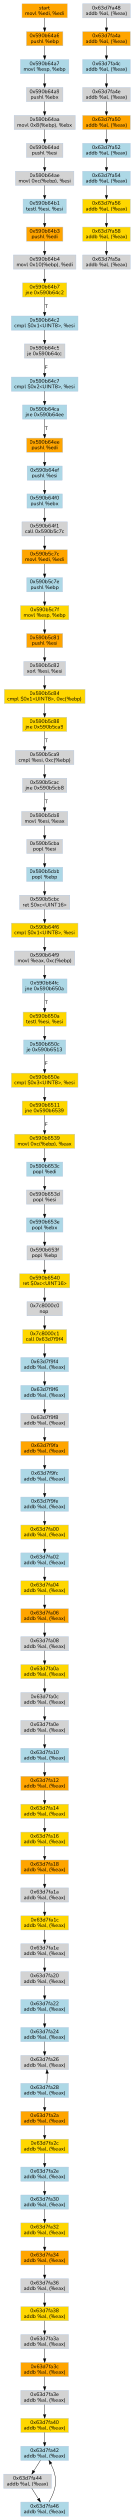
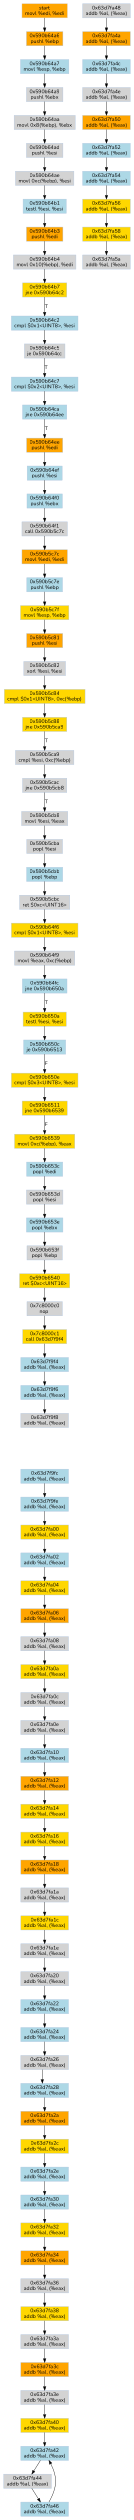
(46, 368) -> (46, 368)
(45, 1448) -> none
(47, 2078) -> (42, 2075)
